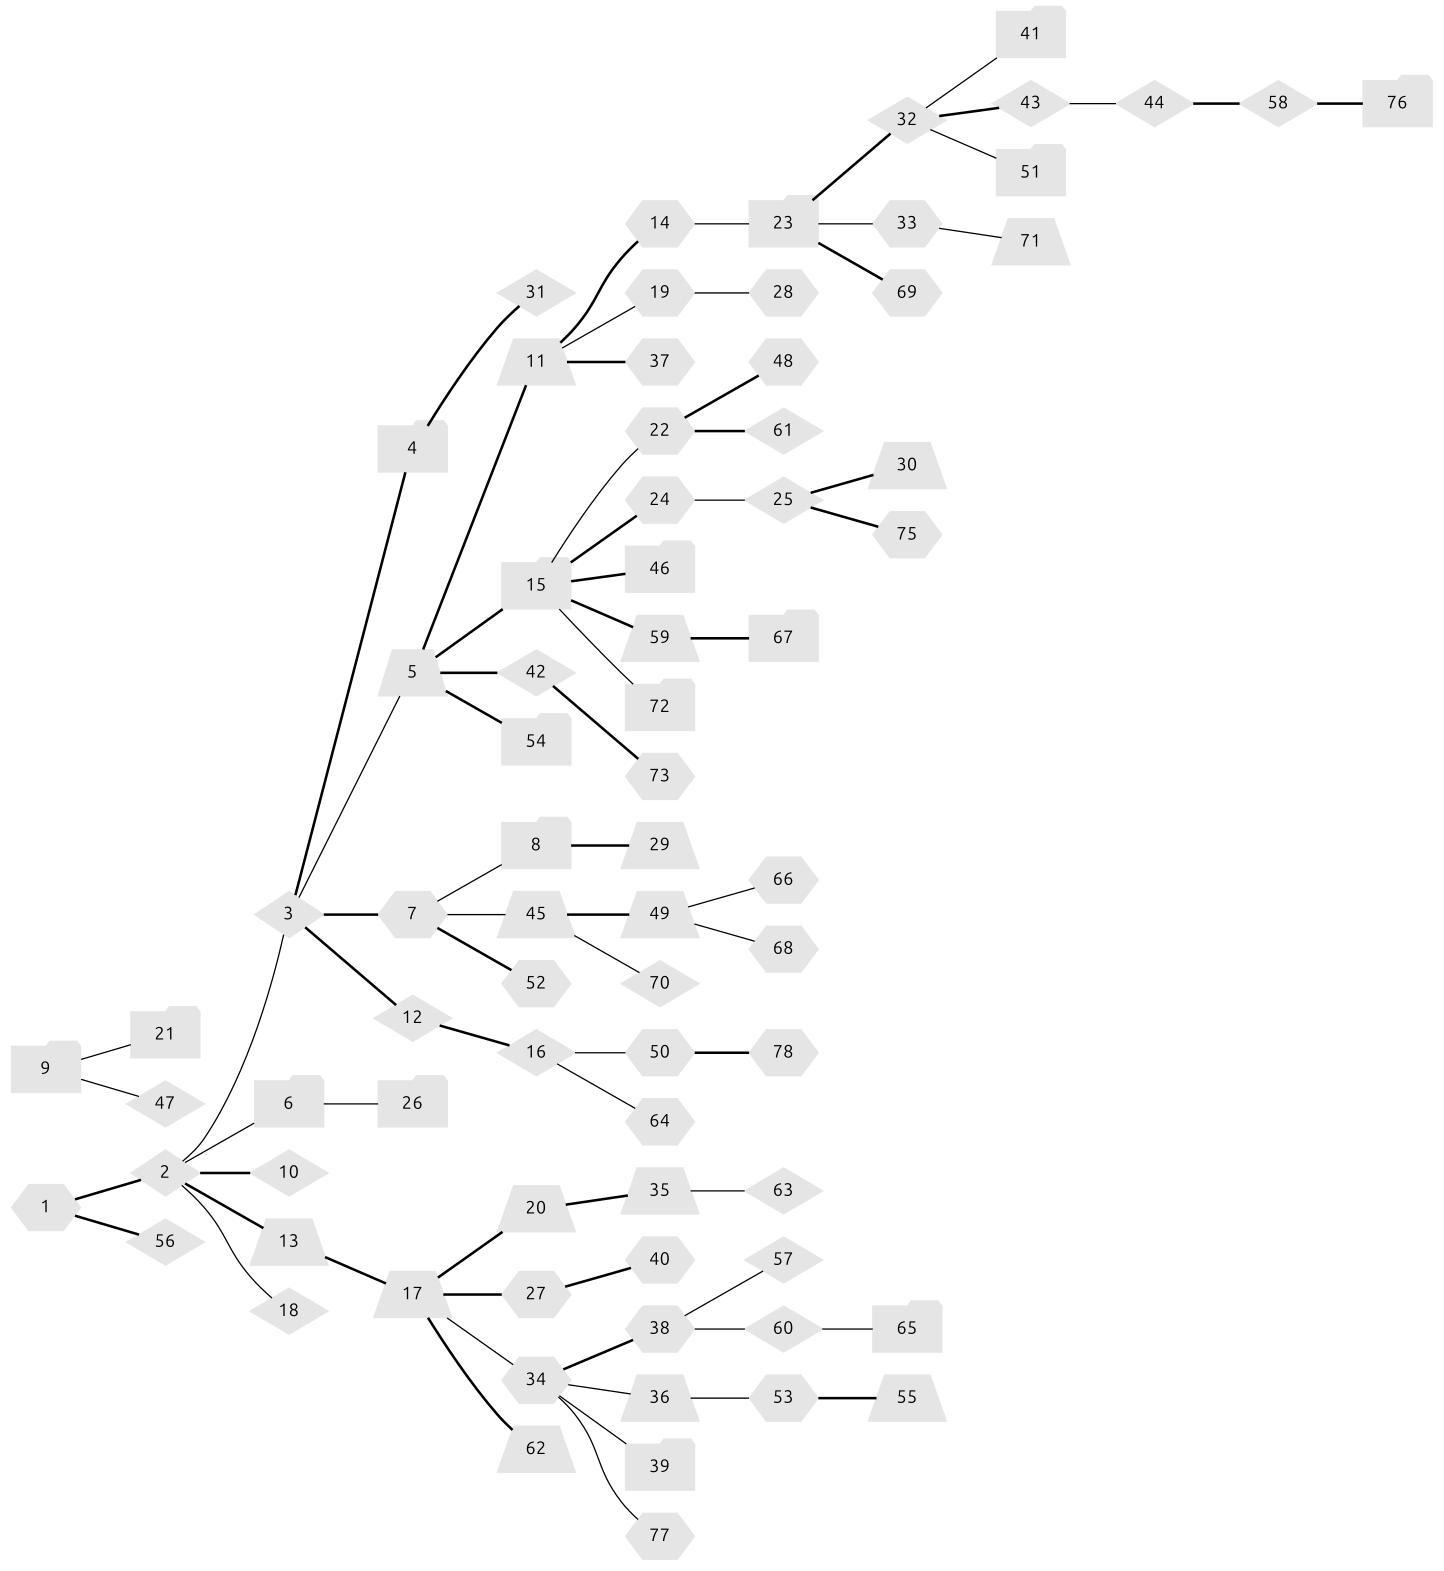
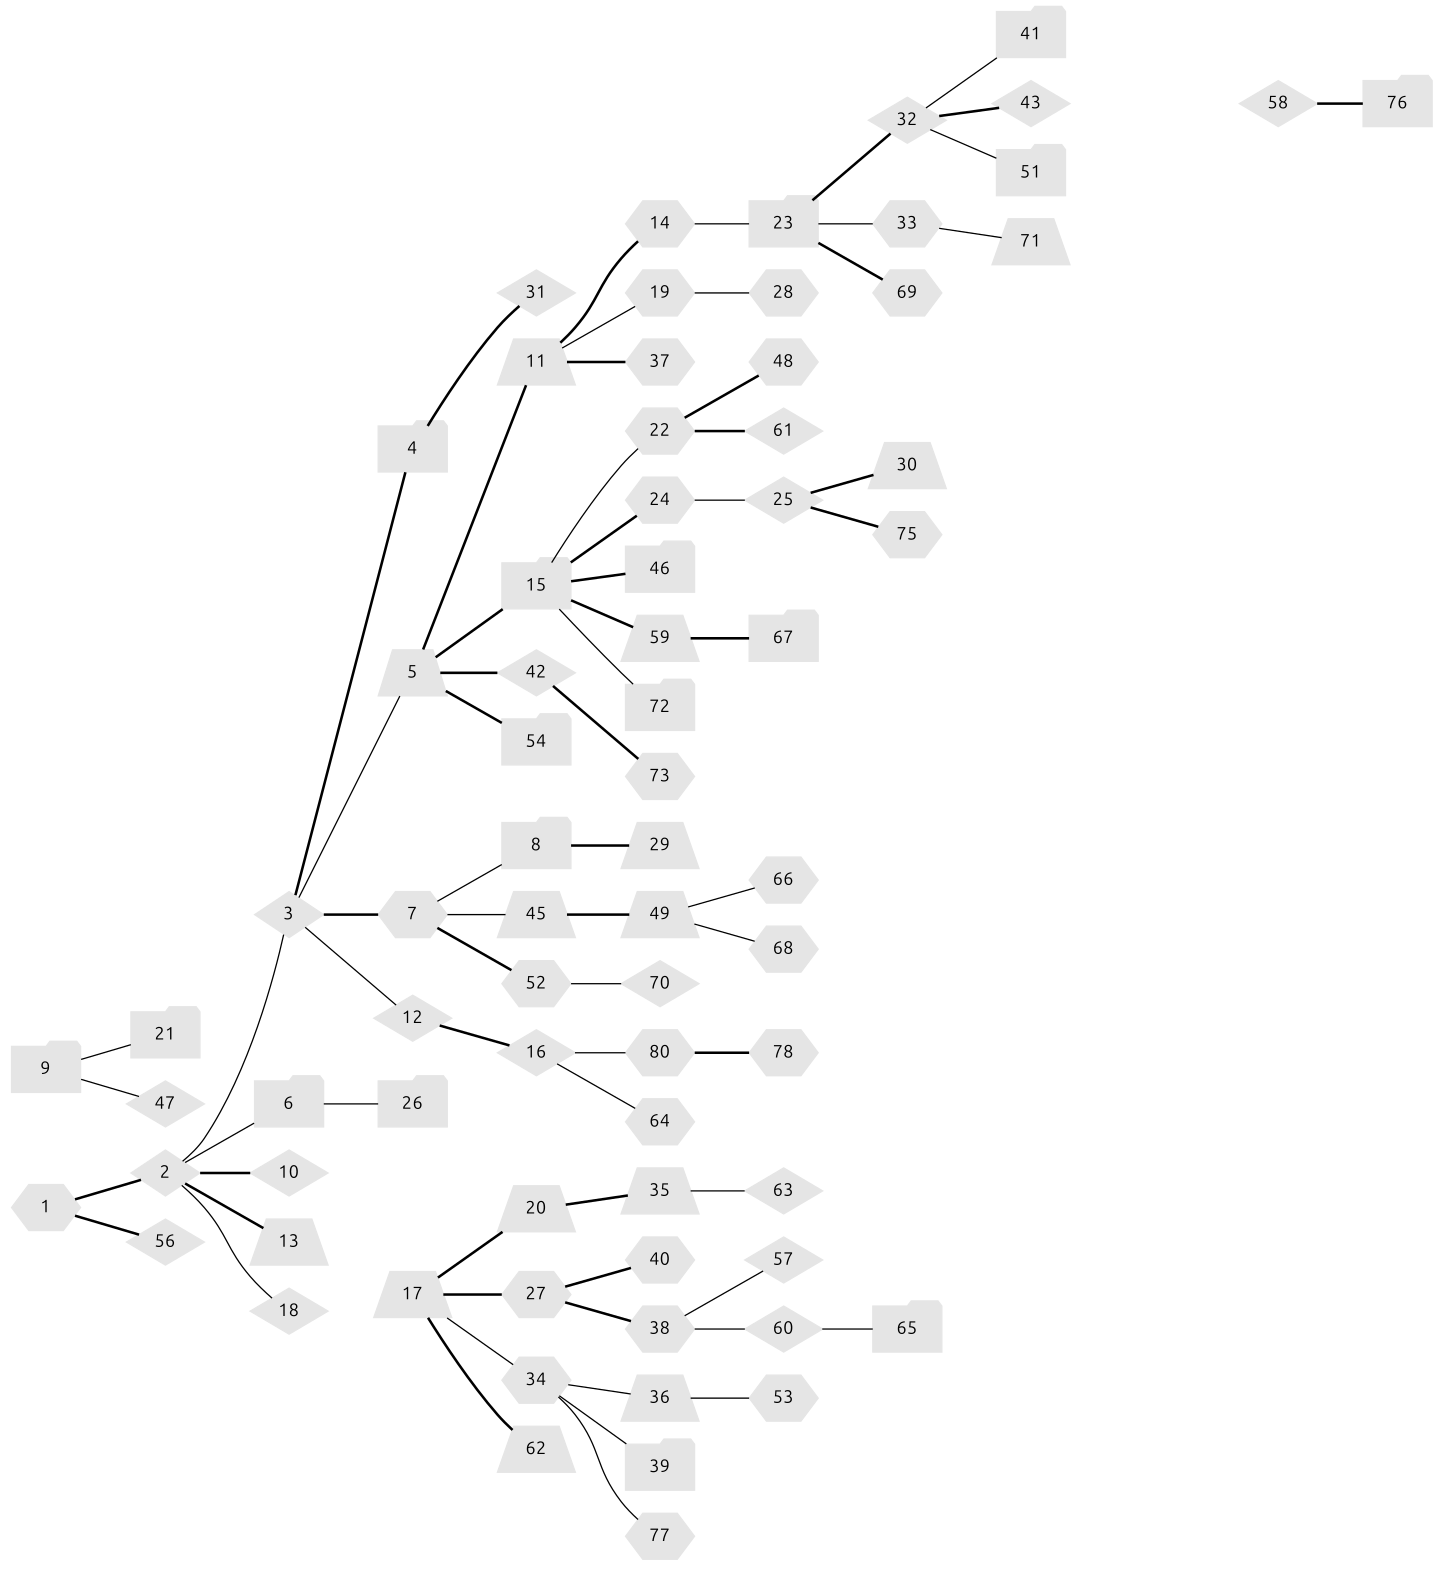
(1155, 104) -> none
(607, 954) -> (596, 984)
(351, 966) -> (351, 966)
(660, 1053) -> (660, 1053)
(356, 1270) -> none
(598, 1355) -> (598, 1312)
(907, 1398) -> none
